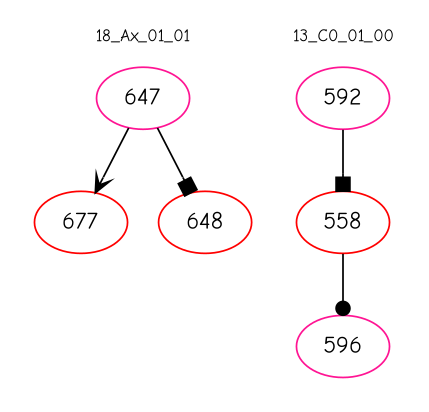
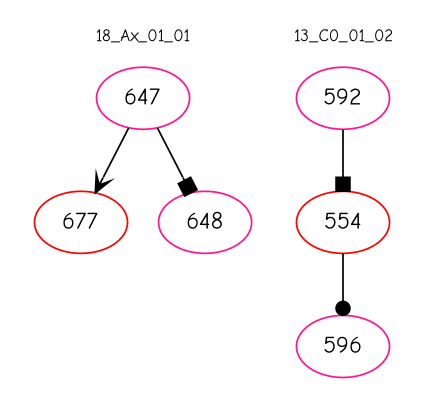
(344, 37) -> (344, 37)
(205, 222) -> (205, 222)
(343, 222) -> (343, 222)
